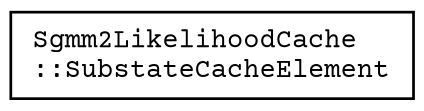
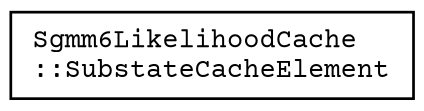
(212, 55) -> (212, 55)
